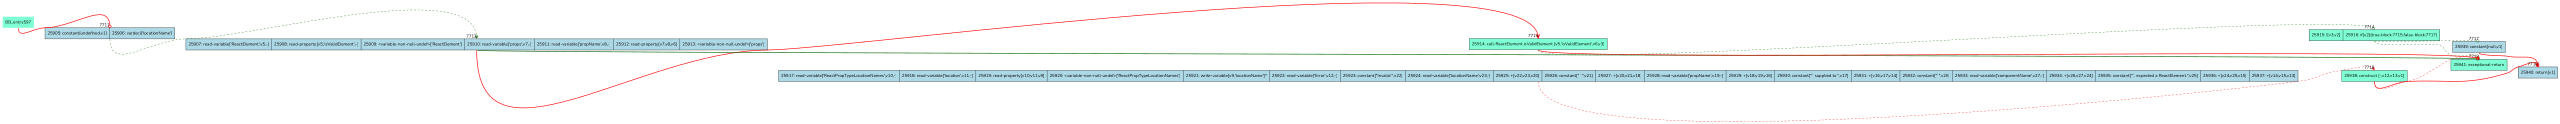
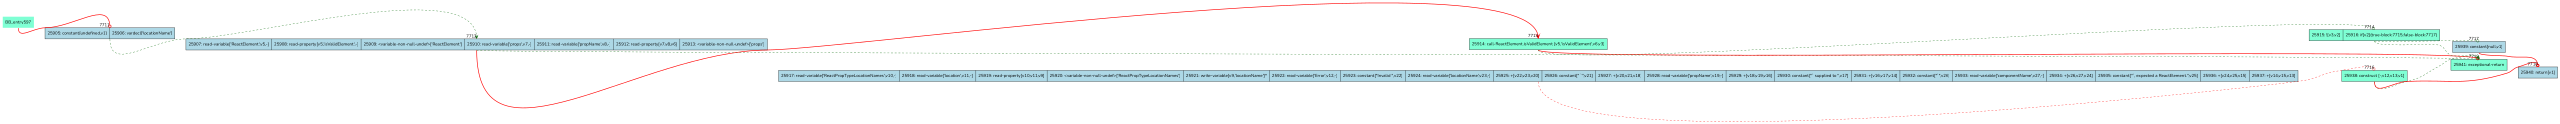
(1477, 55) -> (1477, 55)
(2425, 75) -> (2425, 75)
(2455, 81) -> (2455, 81)
(1952, 113) -> (1952, 113)
